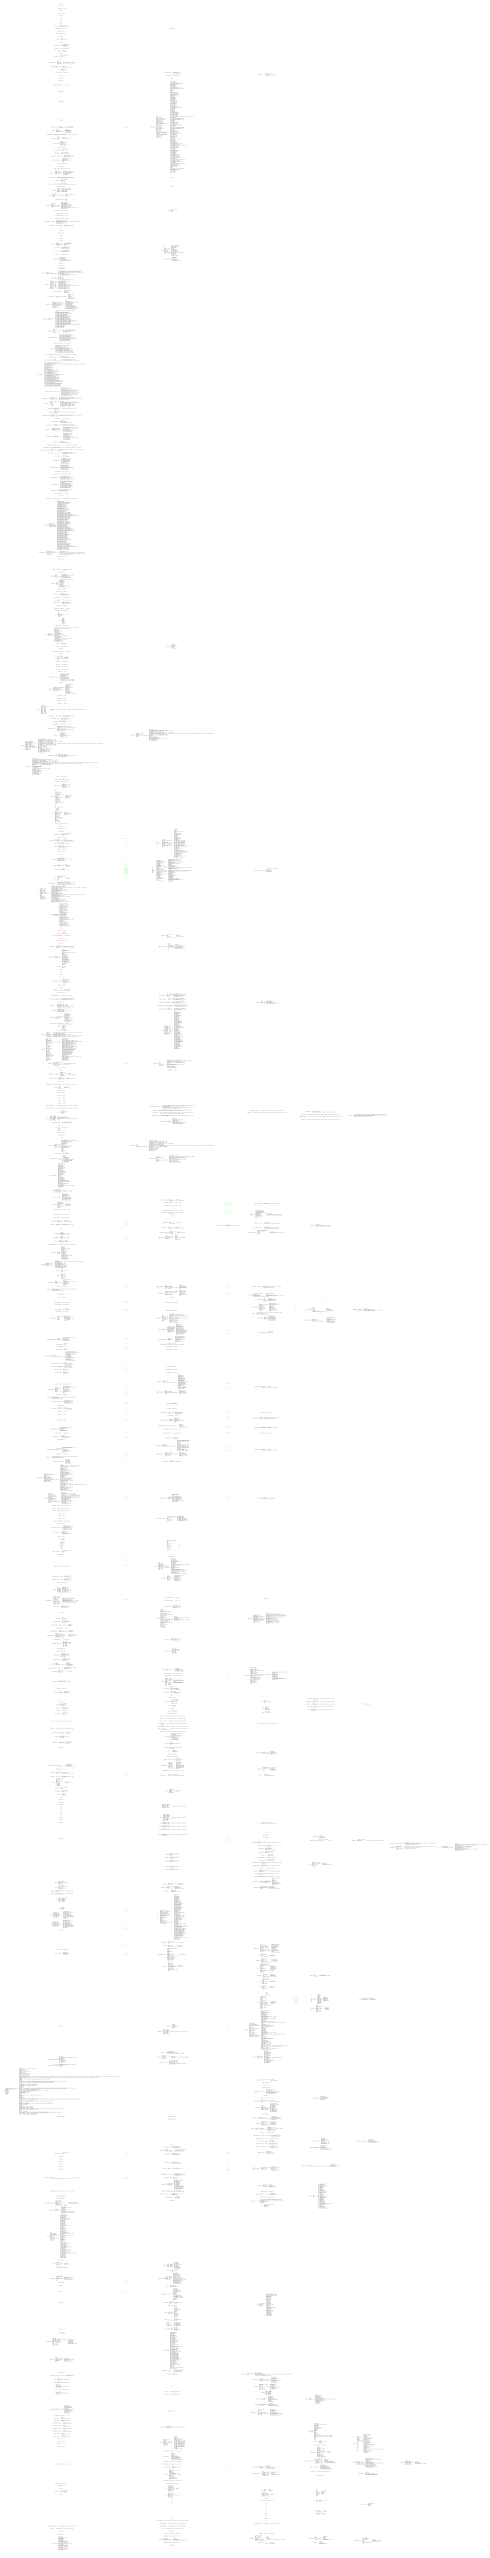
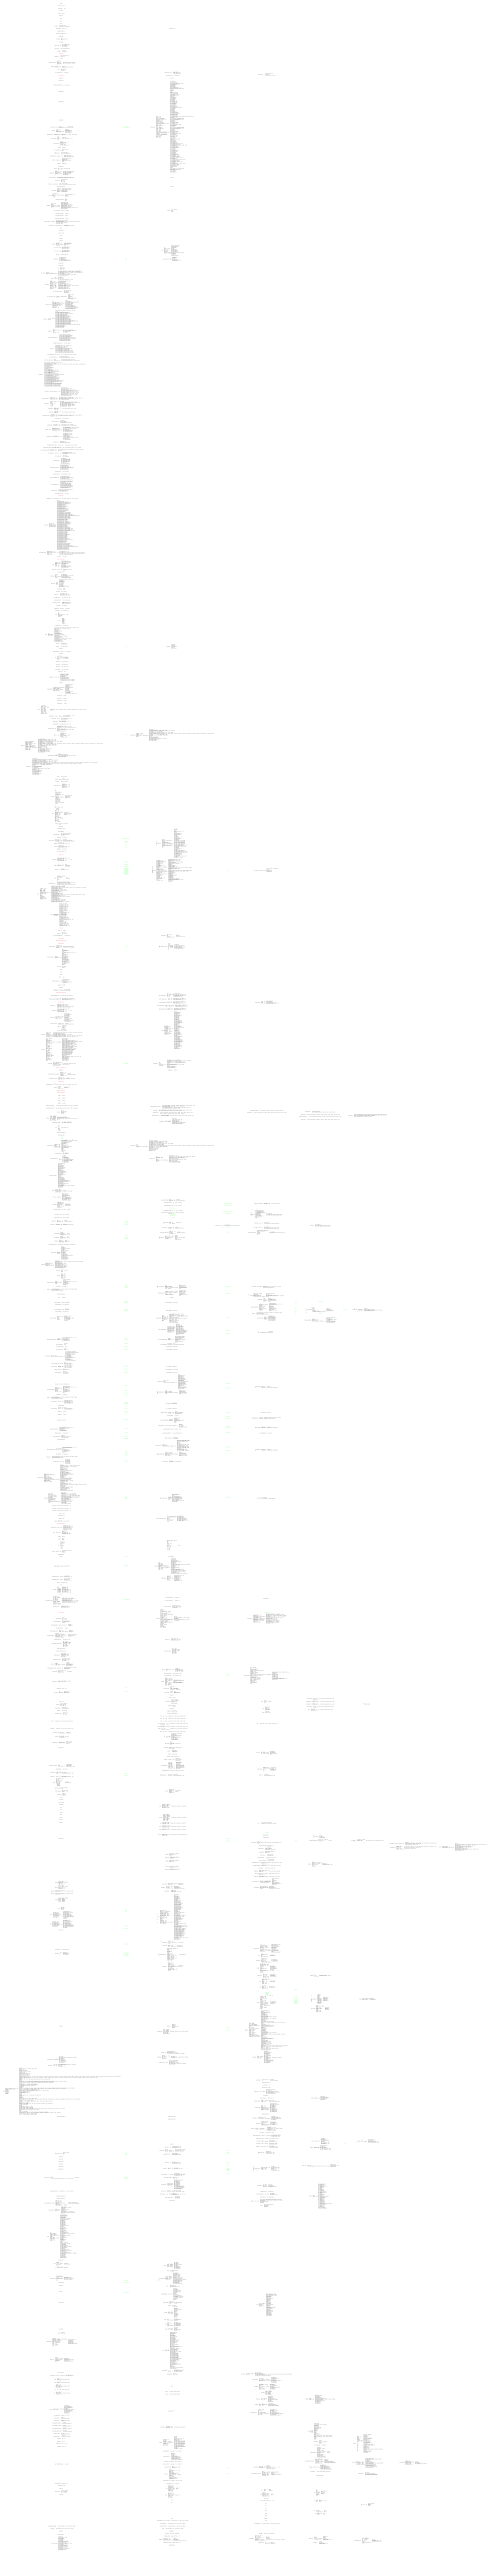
none -> (62, 564)
